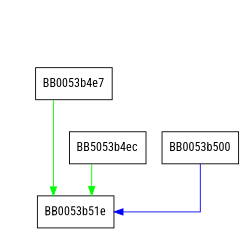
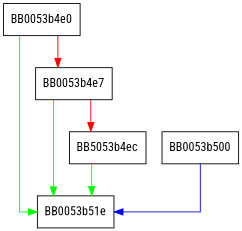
none -> (42, 20)
none -> (91, 111)
